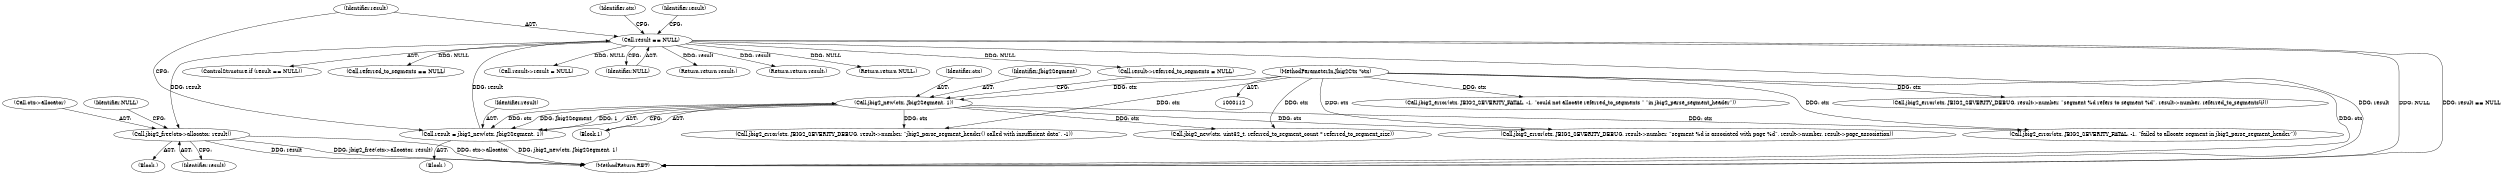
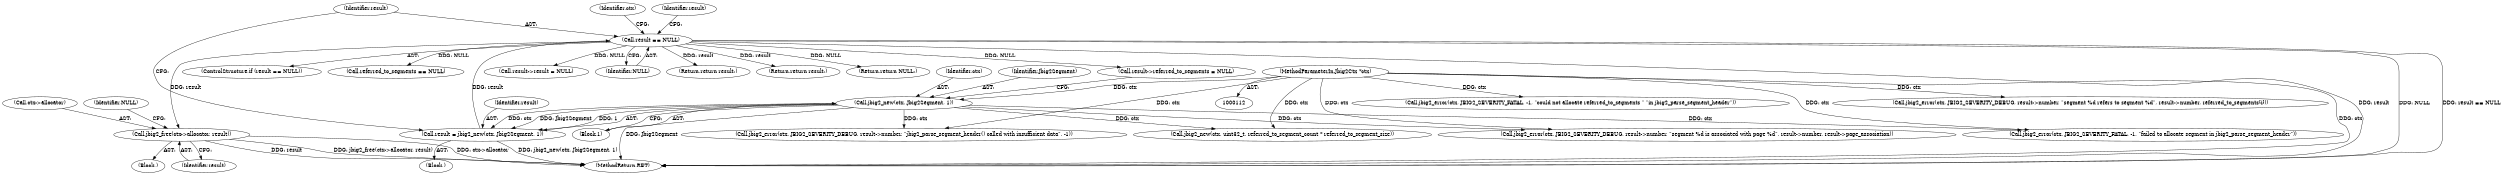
none -> (725, 118)
